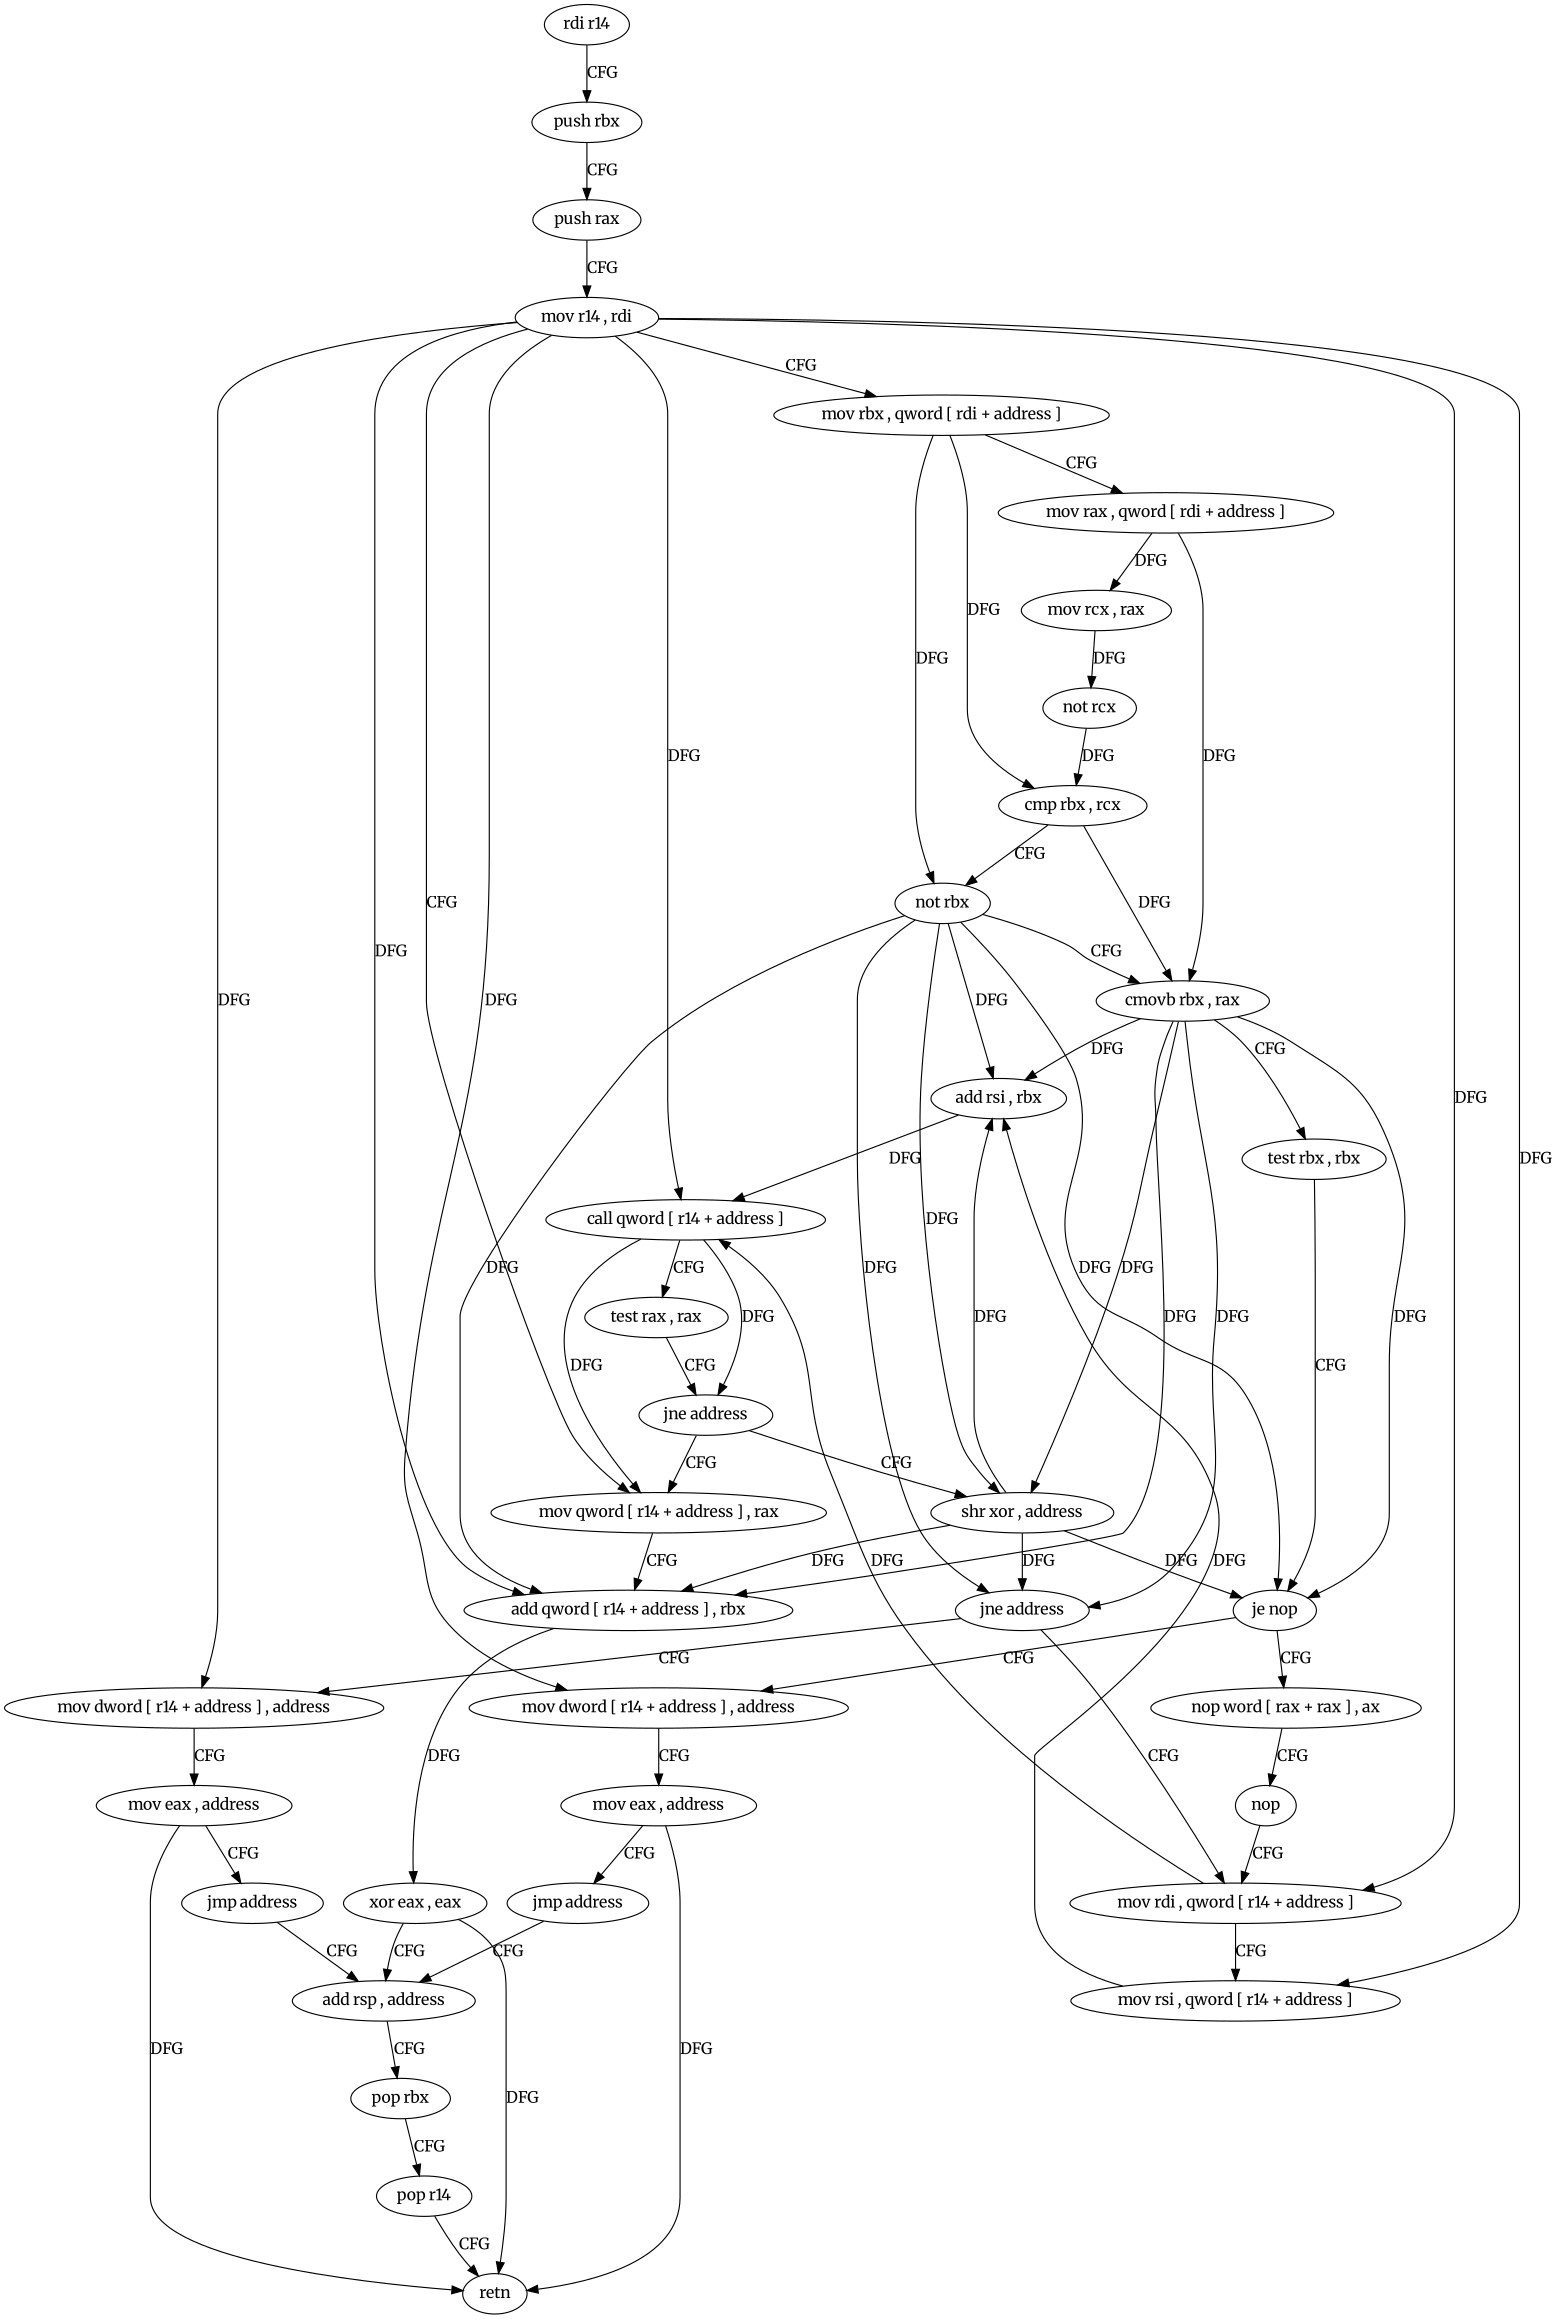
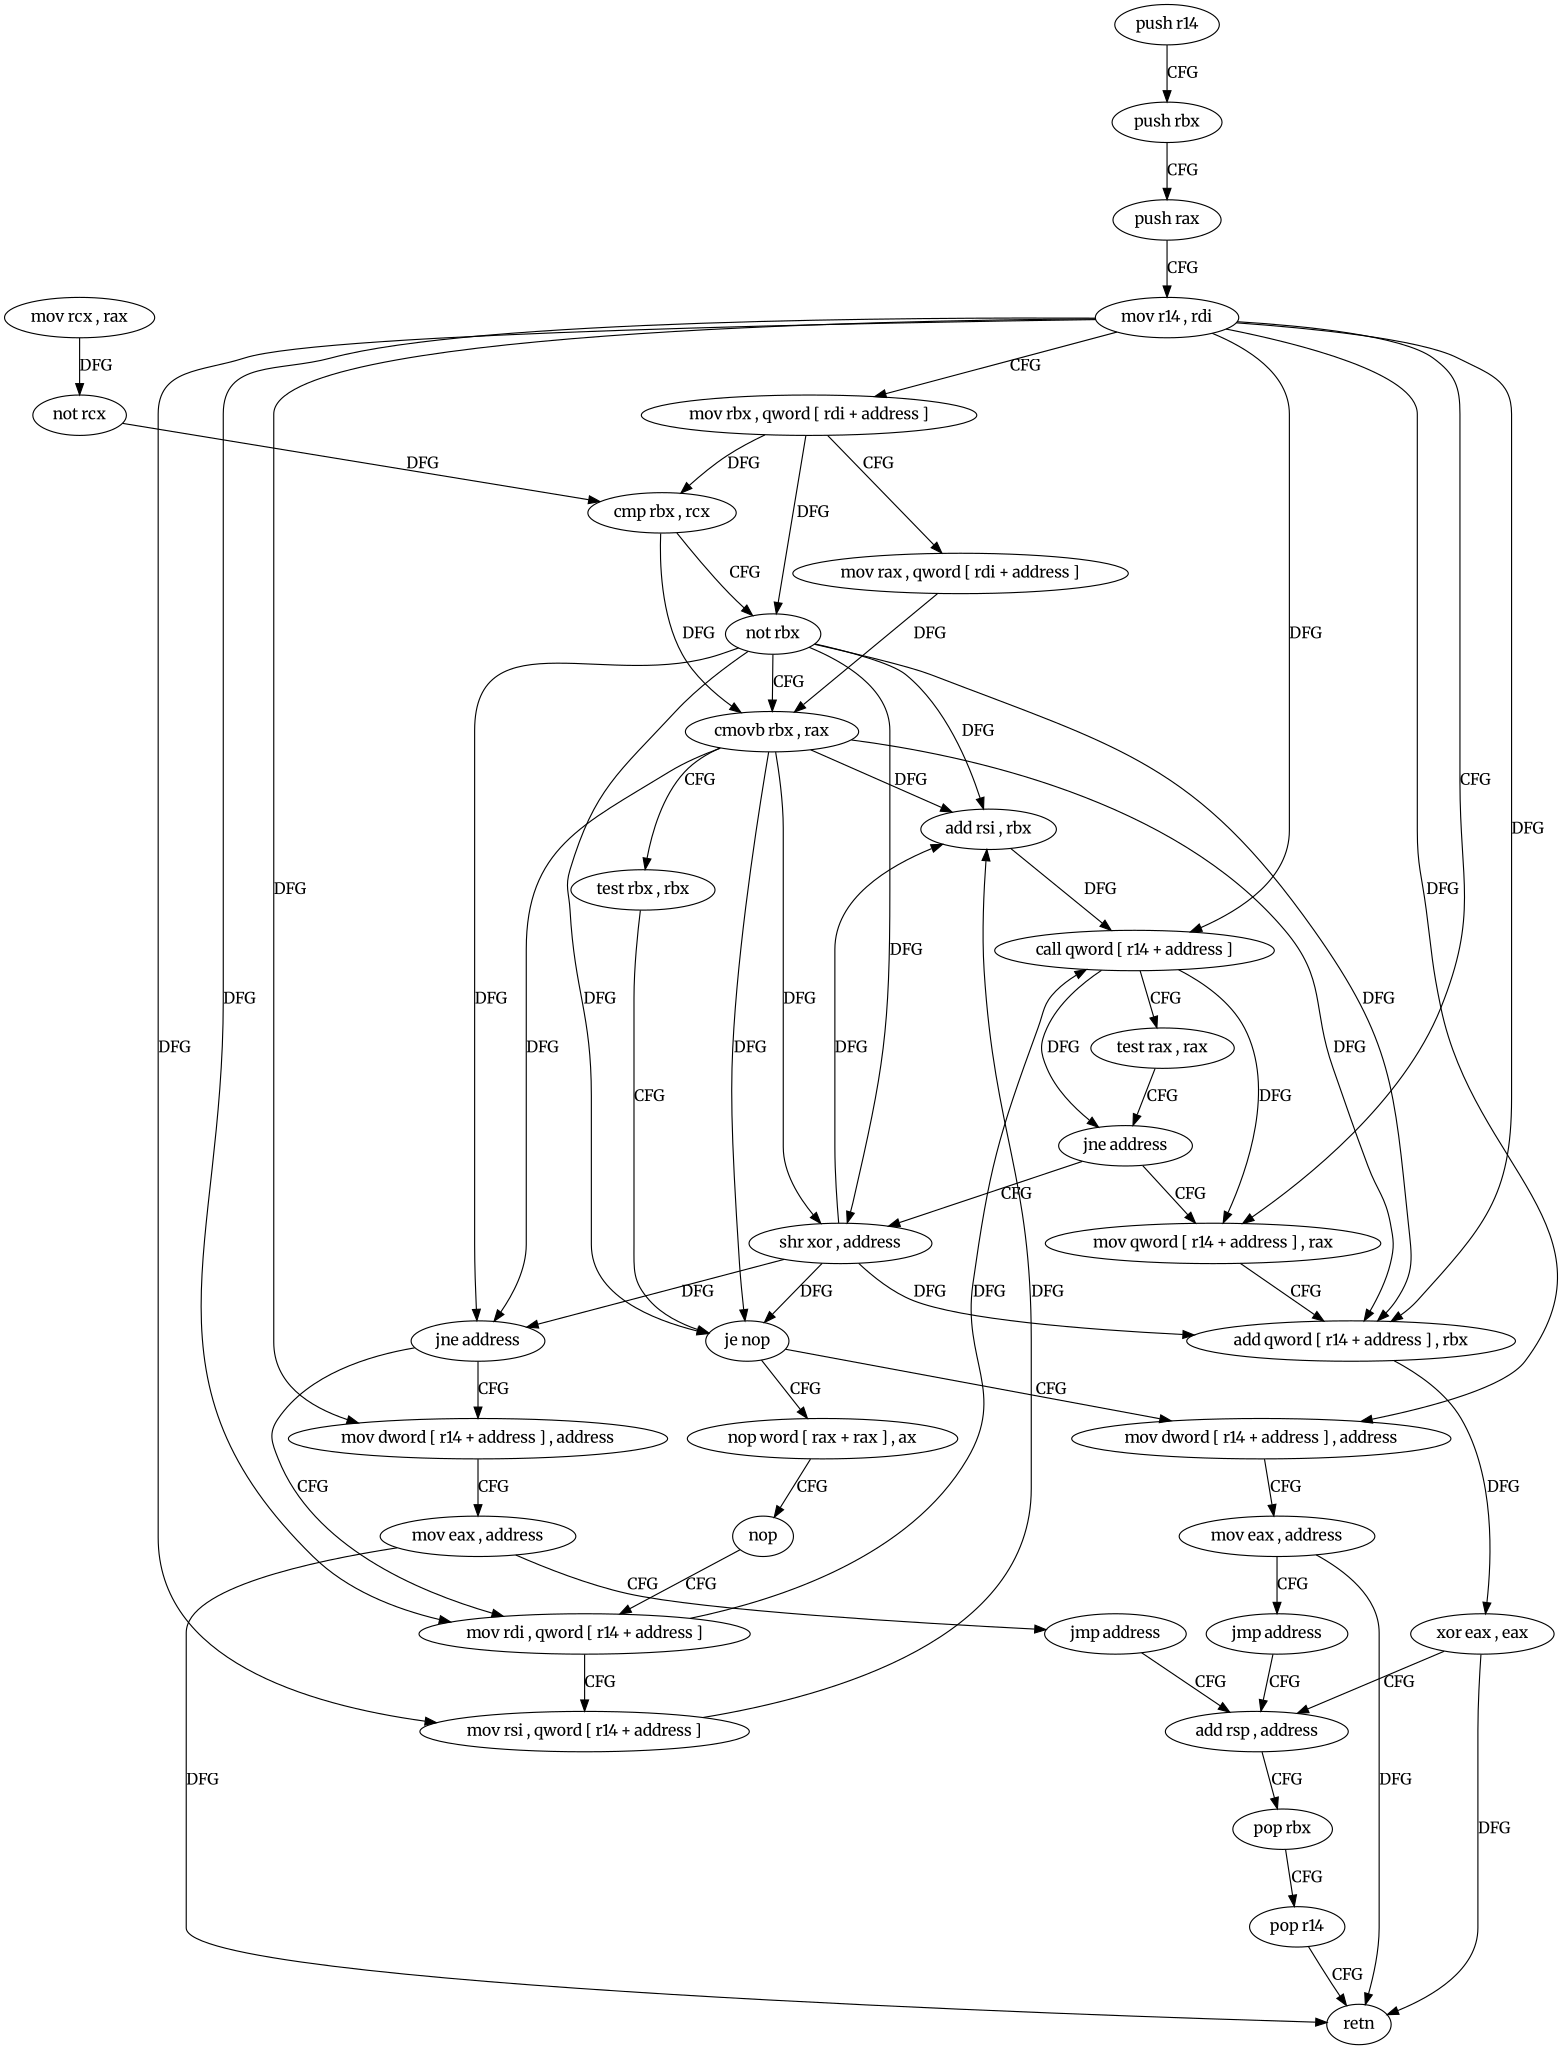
(587, 25) -> (1167, 25)
(1134, 557) -> none
